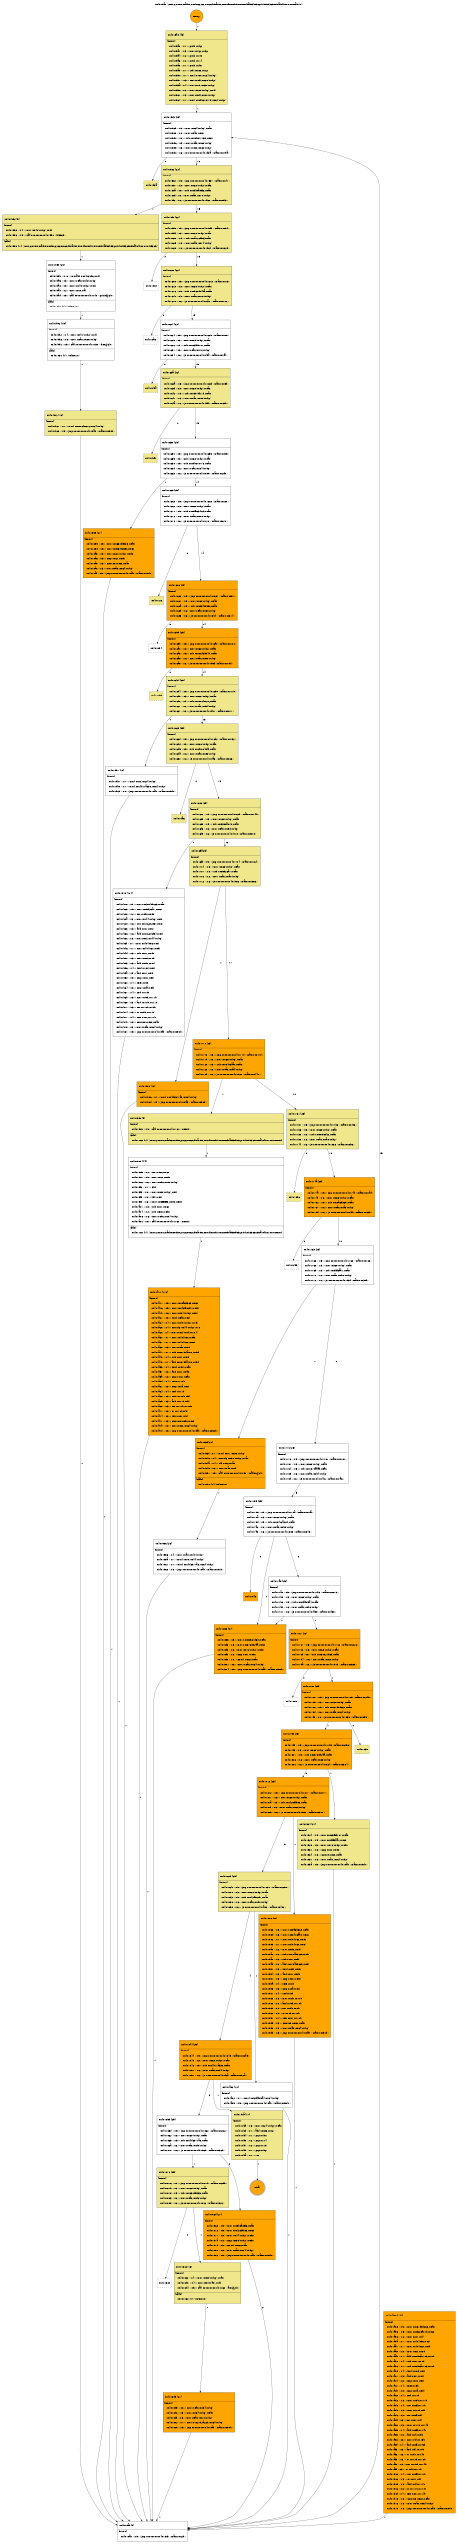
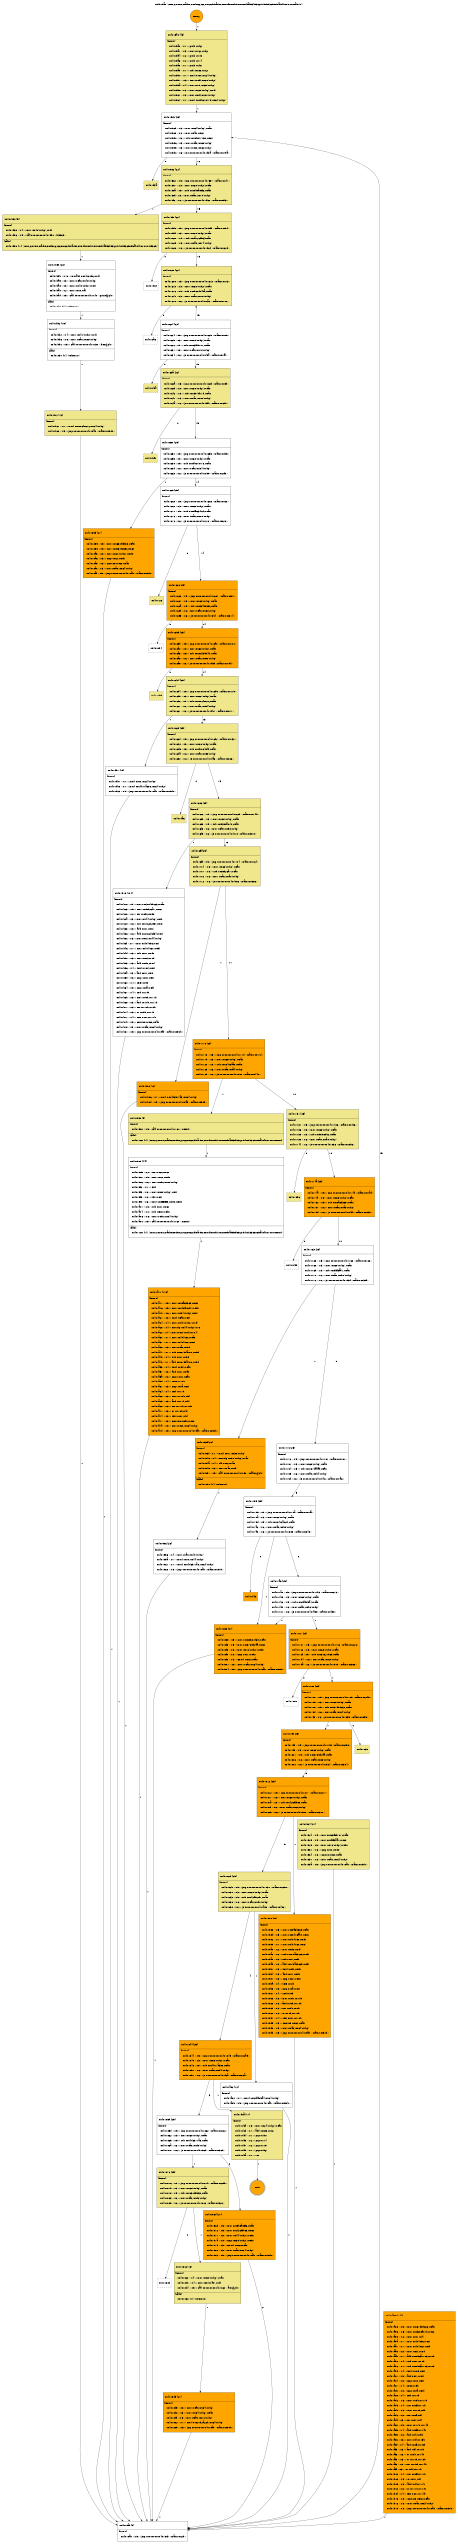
(192, 312) -> (196, 314)
(333, 1793) -> none
(257, 2188) -> (257, 2188)
